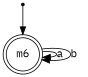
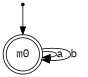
(23, 54) -> (23, 54)
